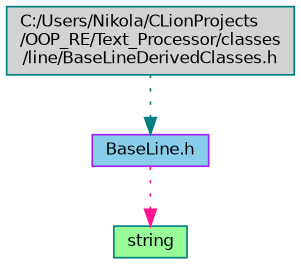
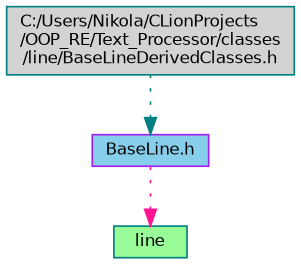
(150, 242) -> (150, 242)
